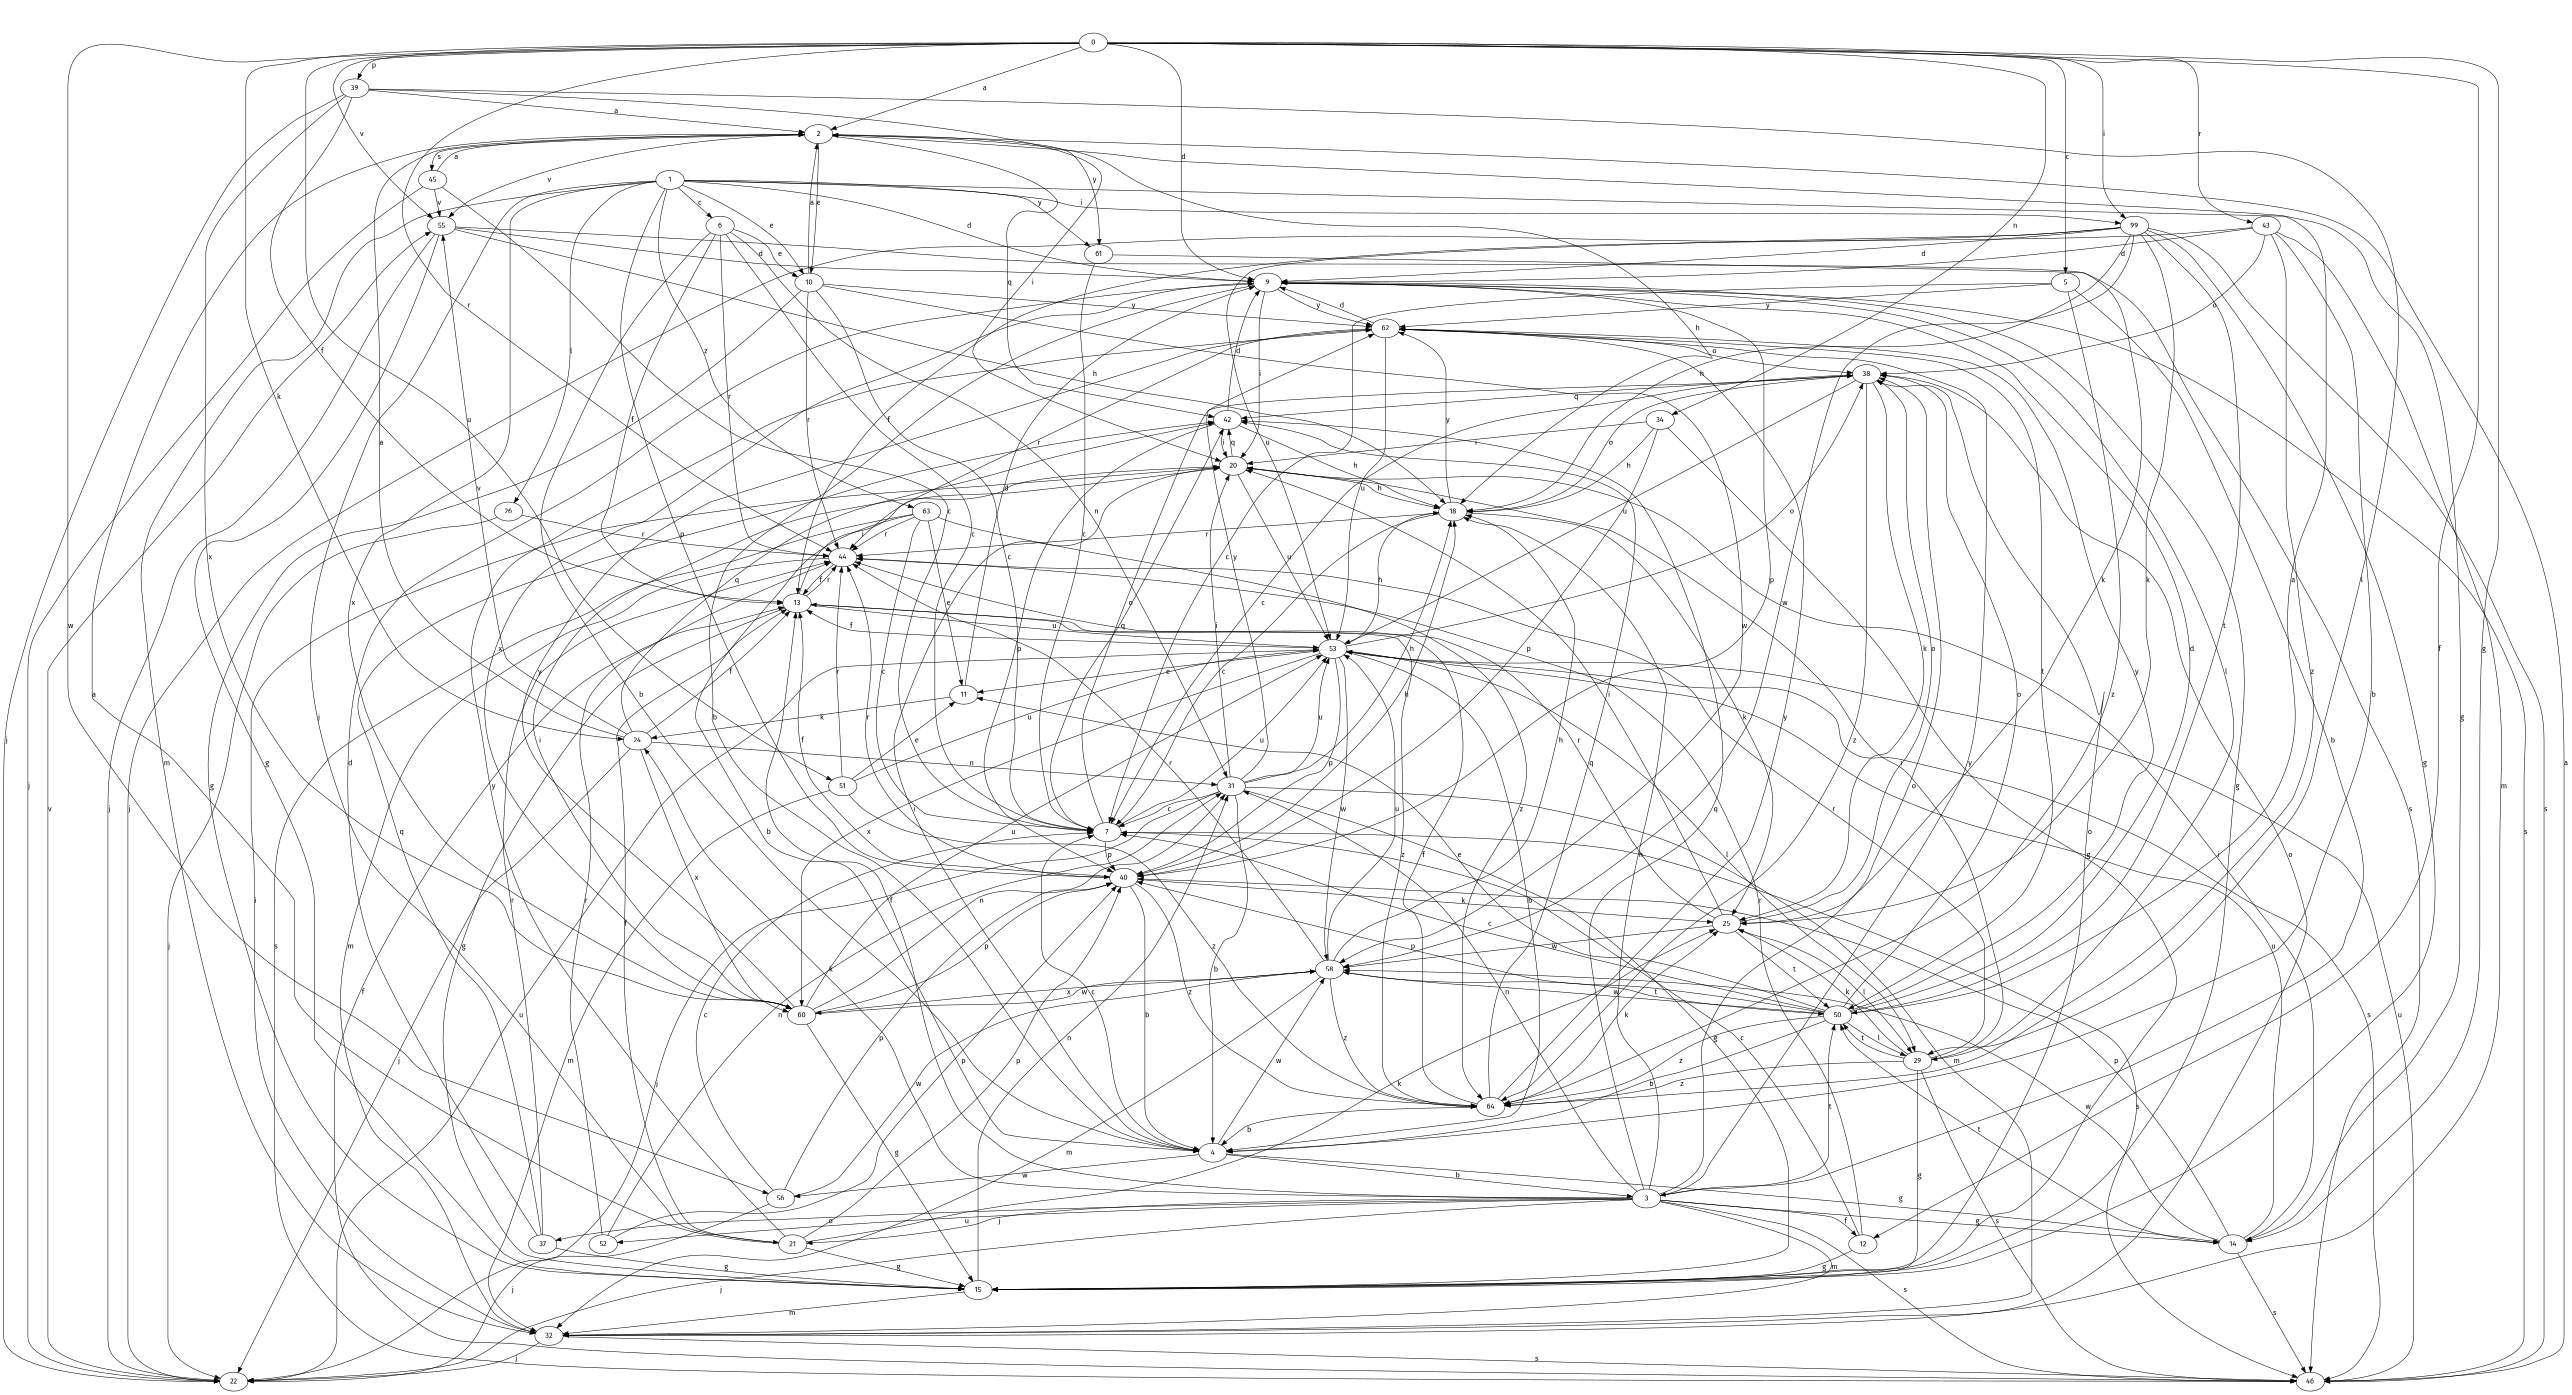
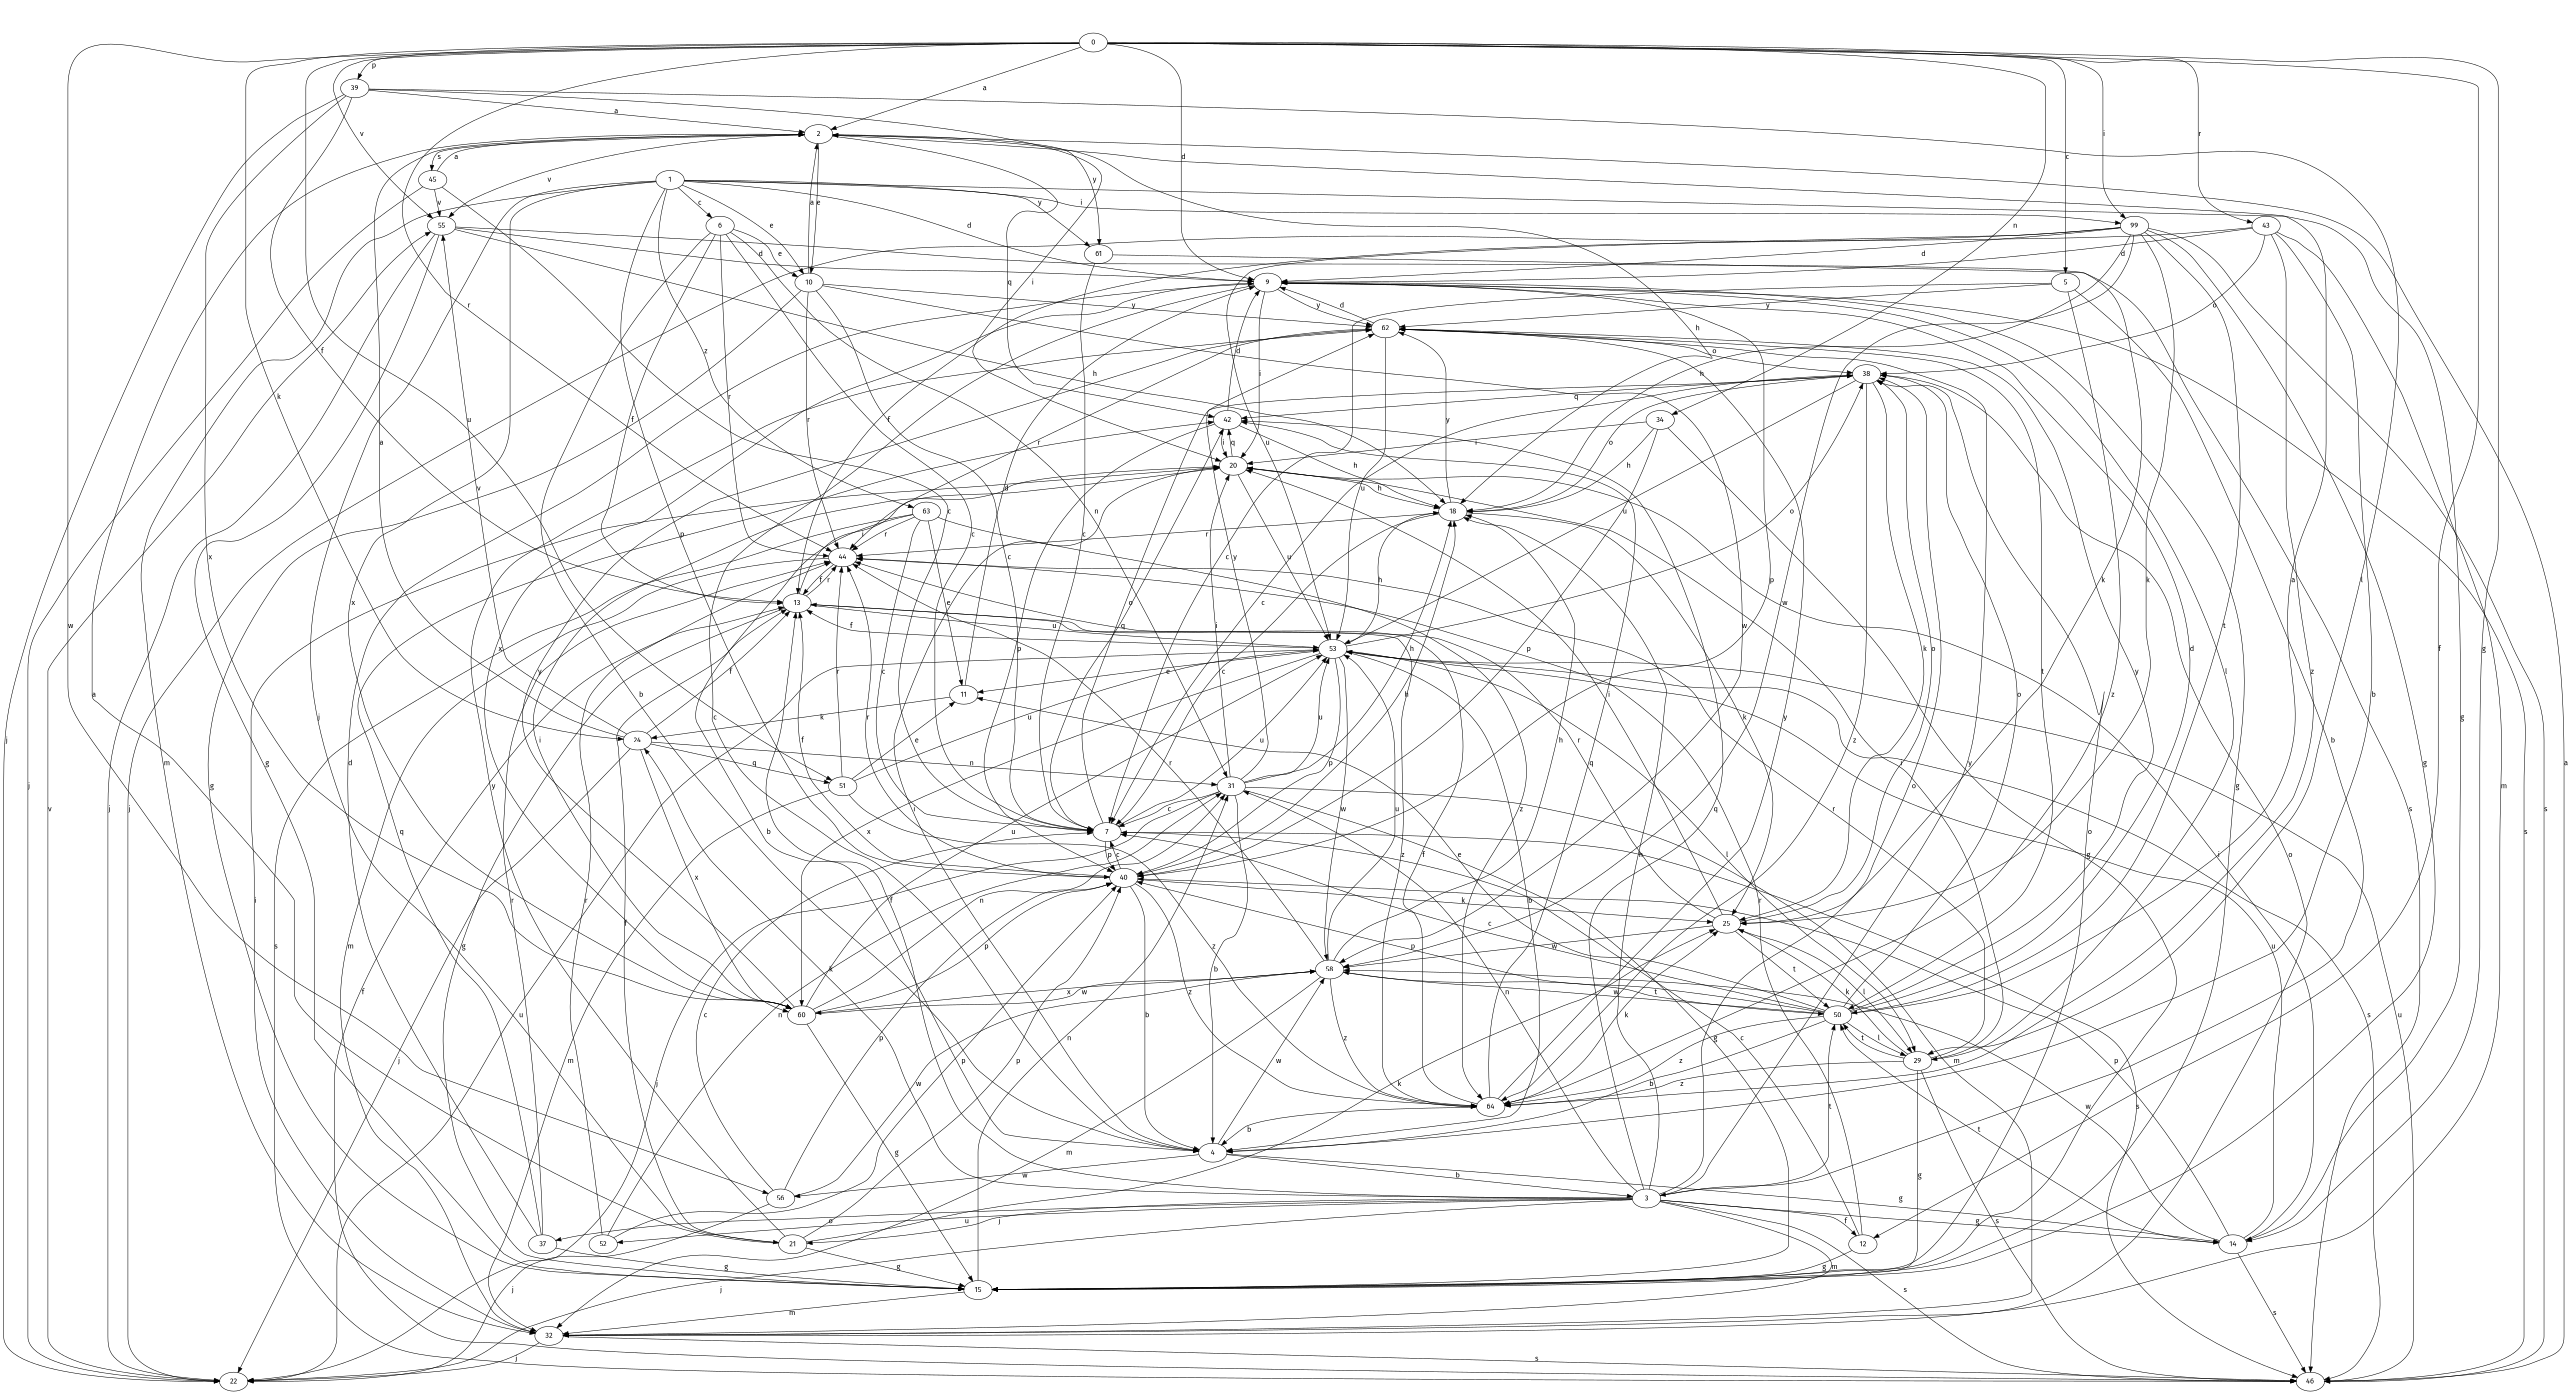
(508, 512) -> none
(848, 513) -> (742, 764)
(715, 718) -> (715, 718)
(1090, 995) -> (1116, 858)
